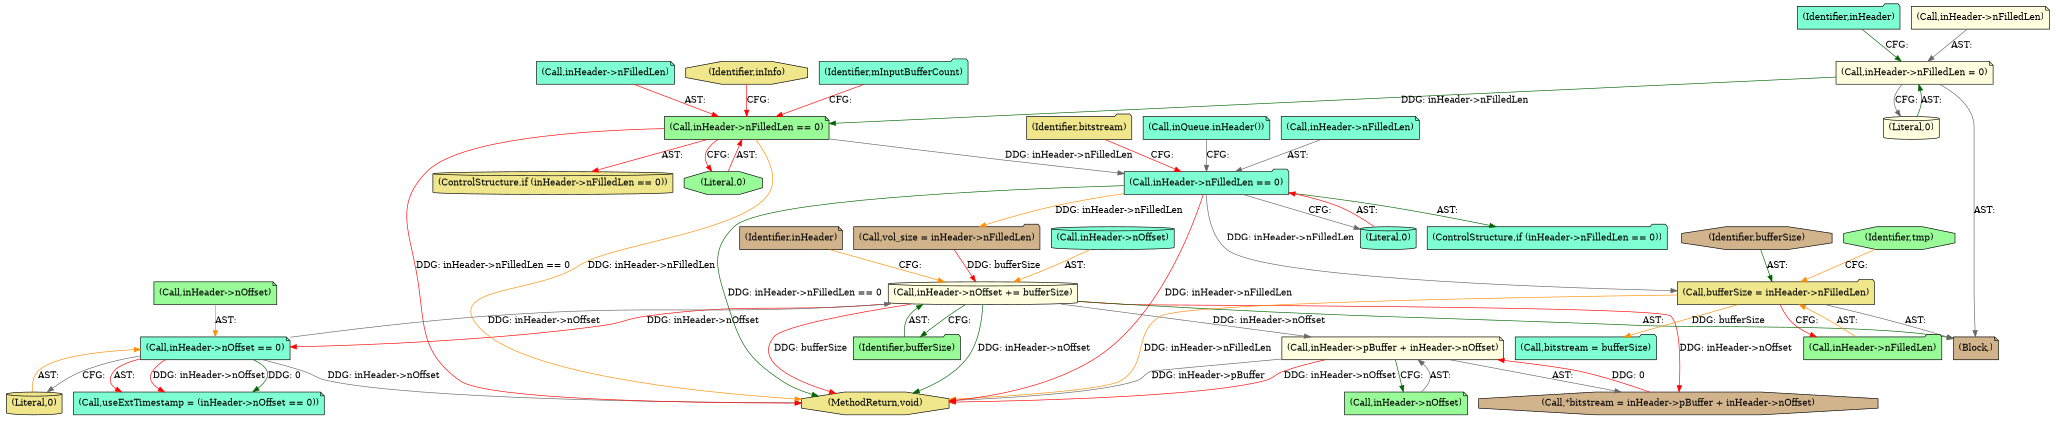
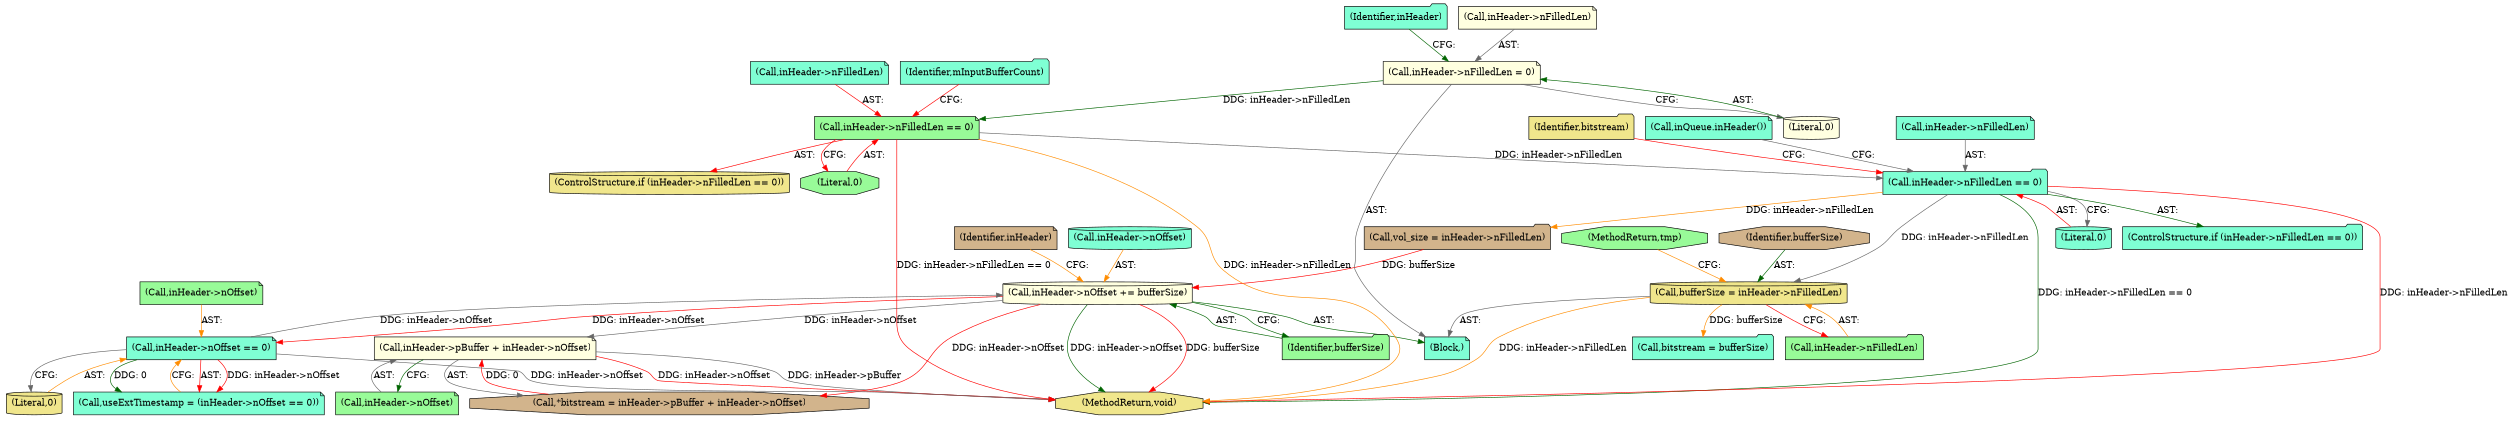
(747, 73) -> none
(1899, 238) -> (1635, 238)
(1776, 293) -> (1749, 293)
(1976, 348) -> (1447, 348)
none -> (171, 379)
